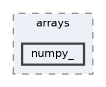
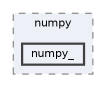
(53, 24) -> (53, 24)
